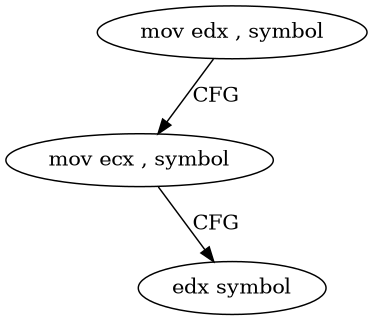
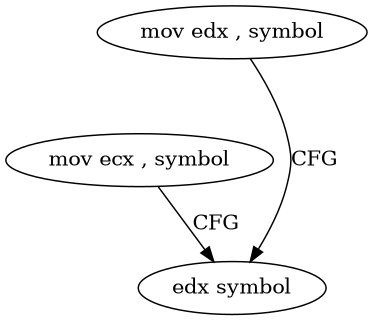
(190, 91) -> (290, 153)
